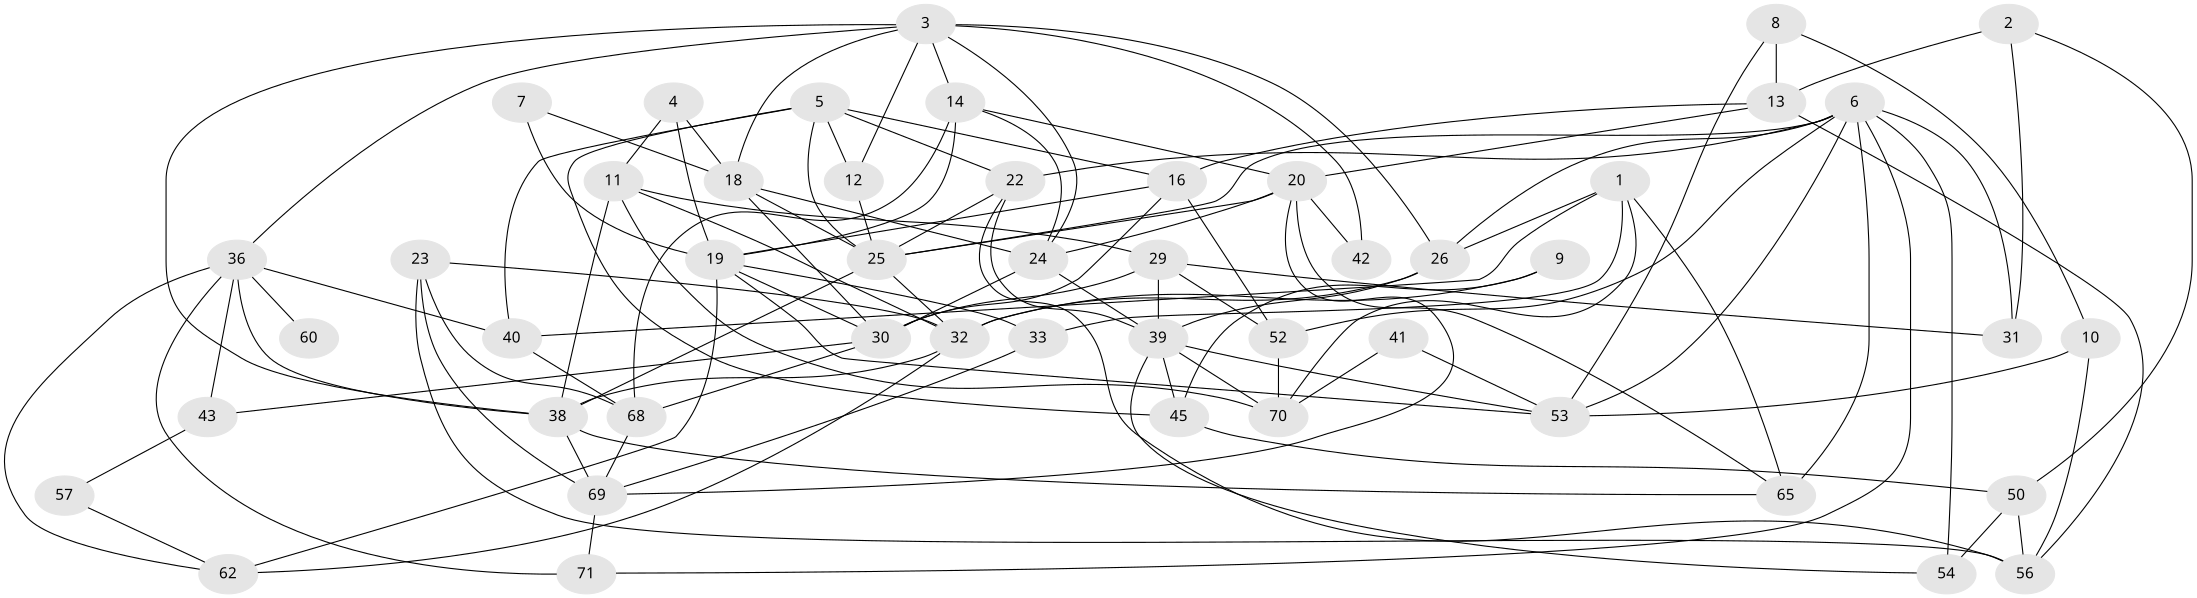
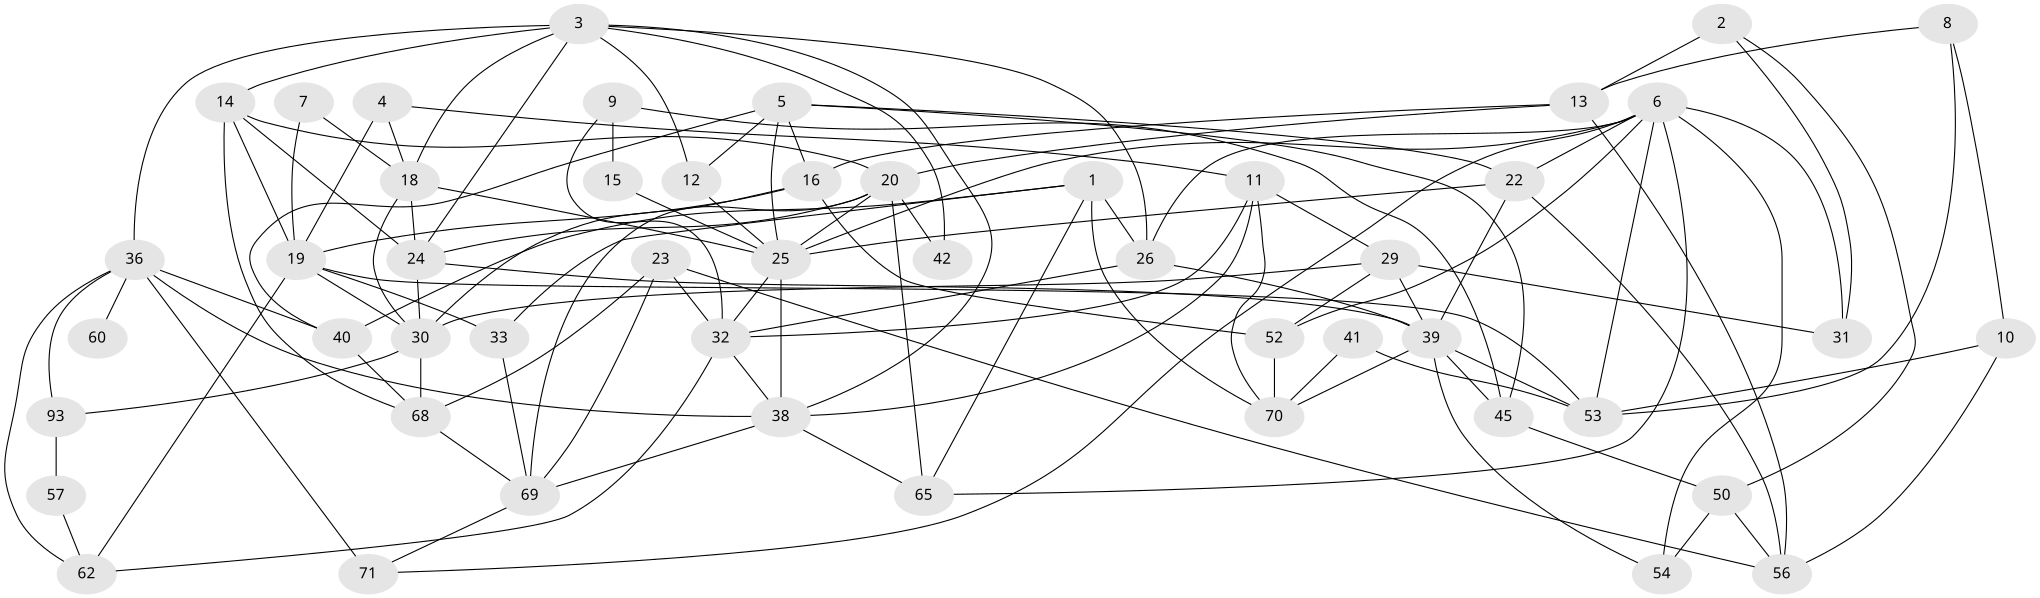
none -> (613, 181)
(208, 417) -> (56, 417)
